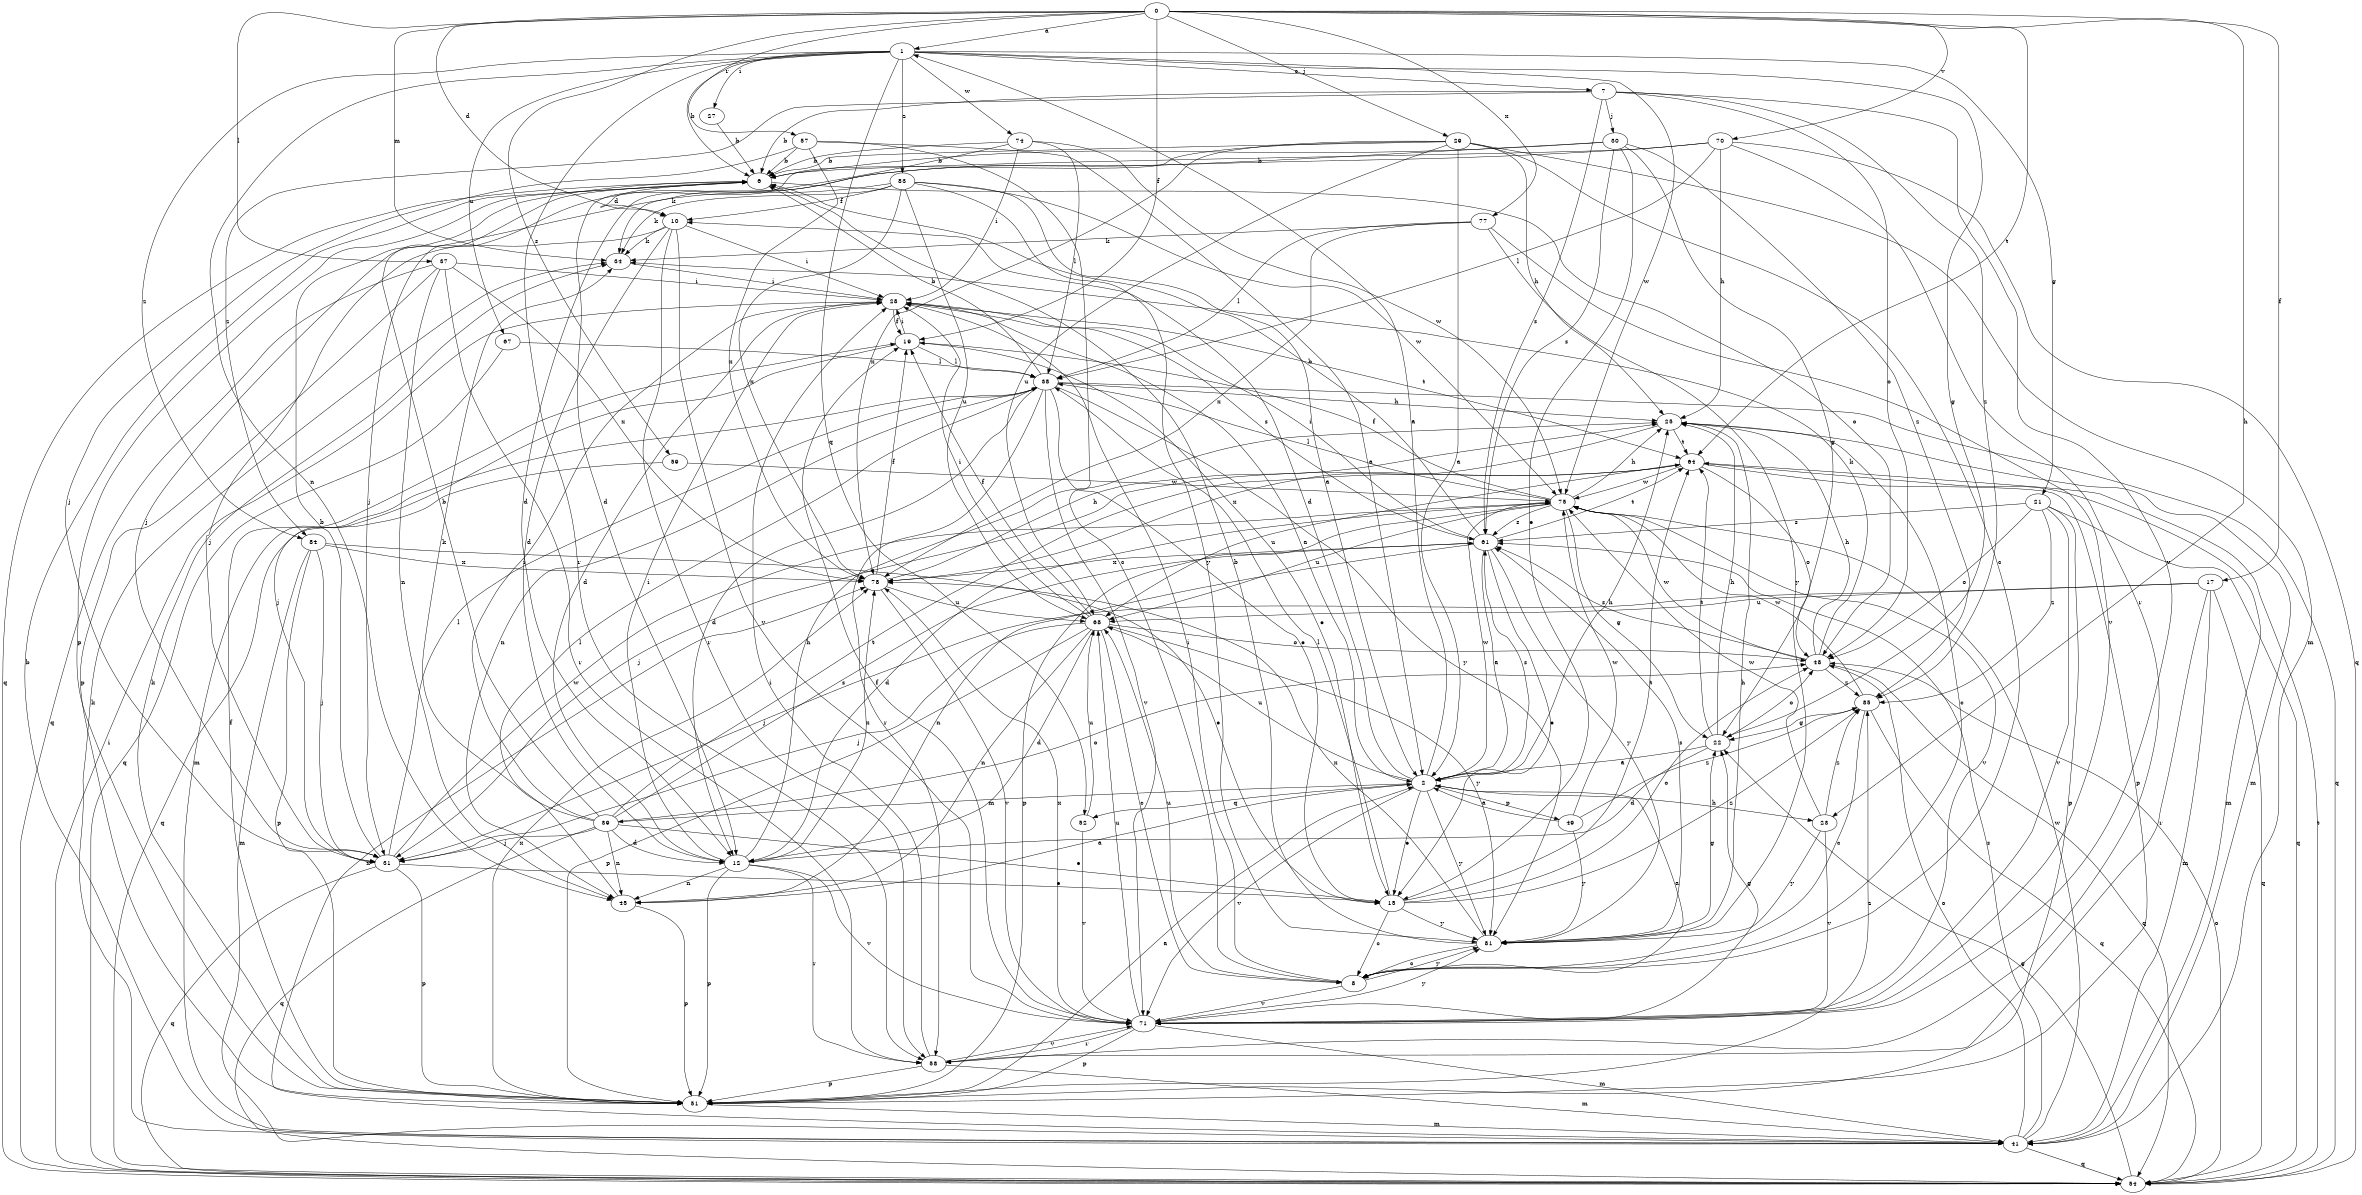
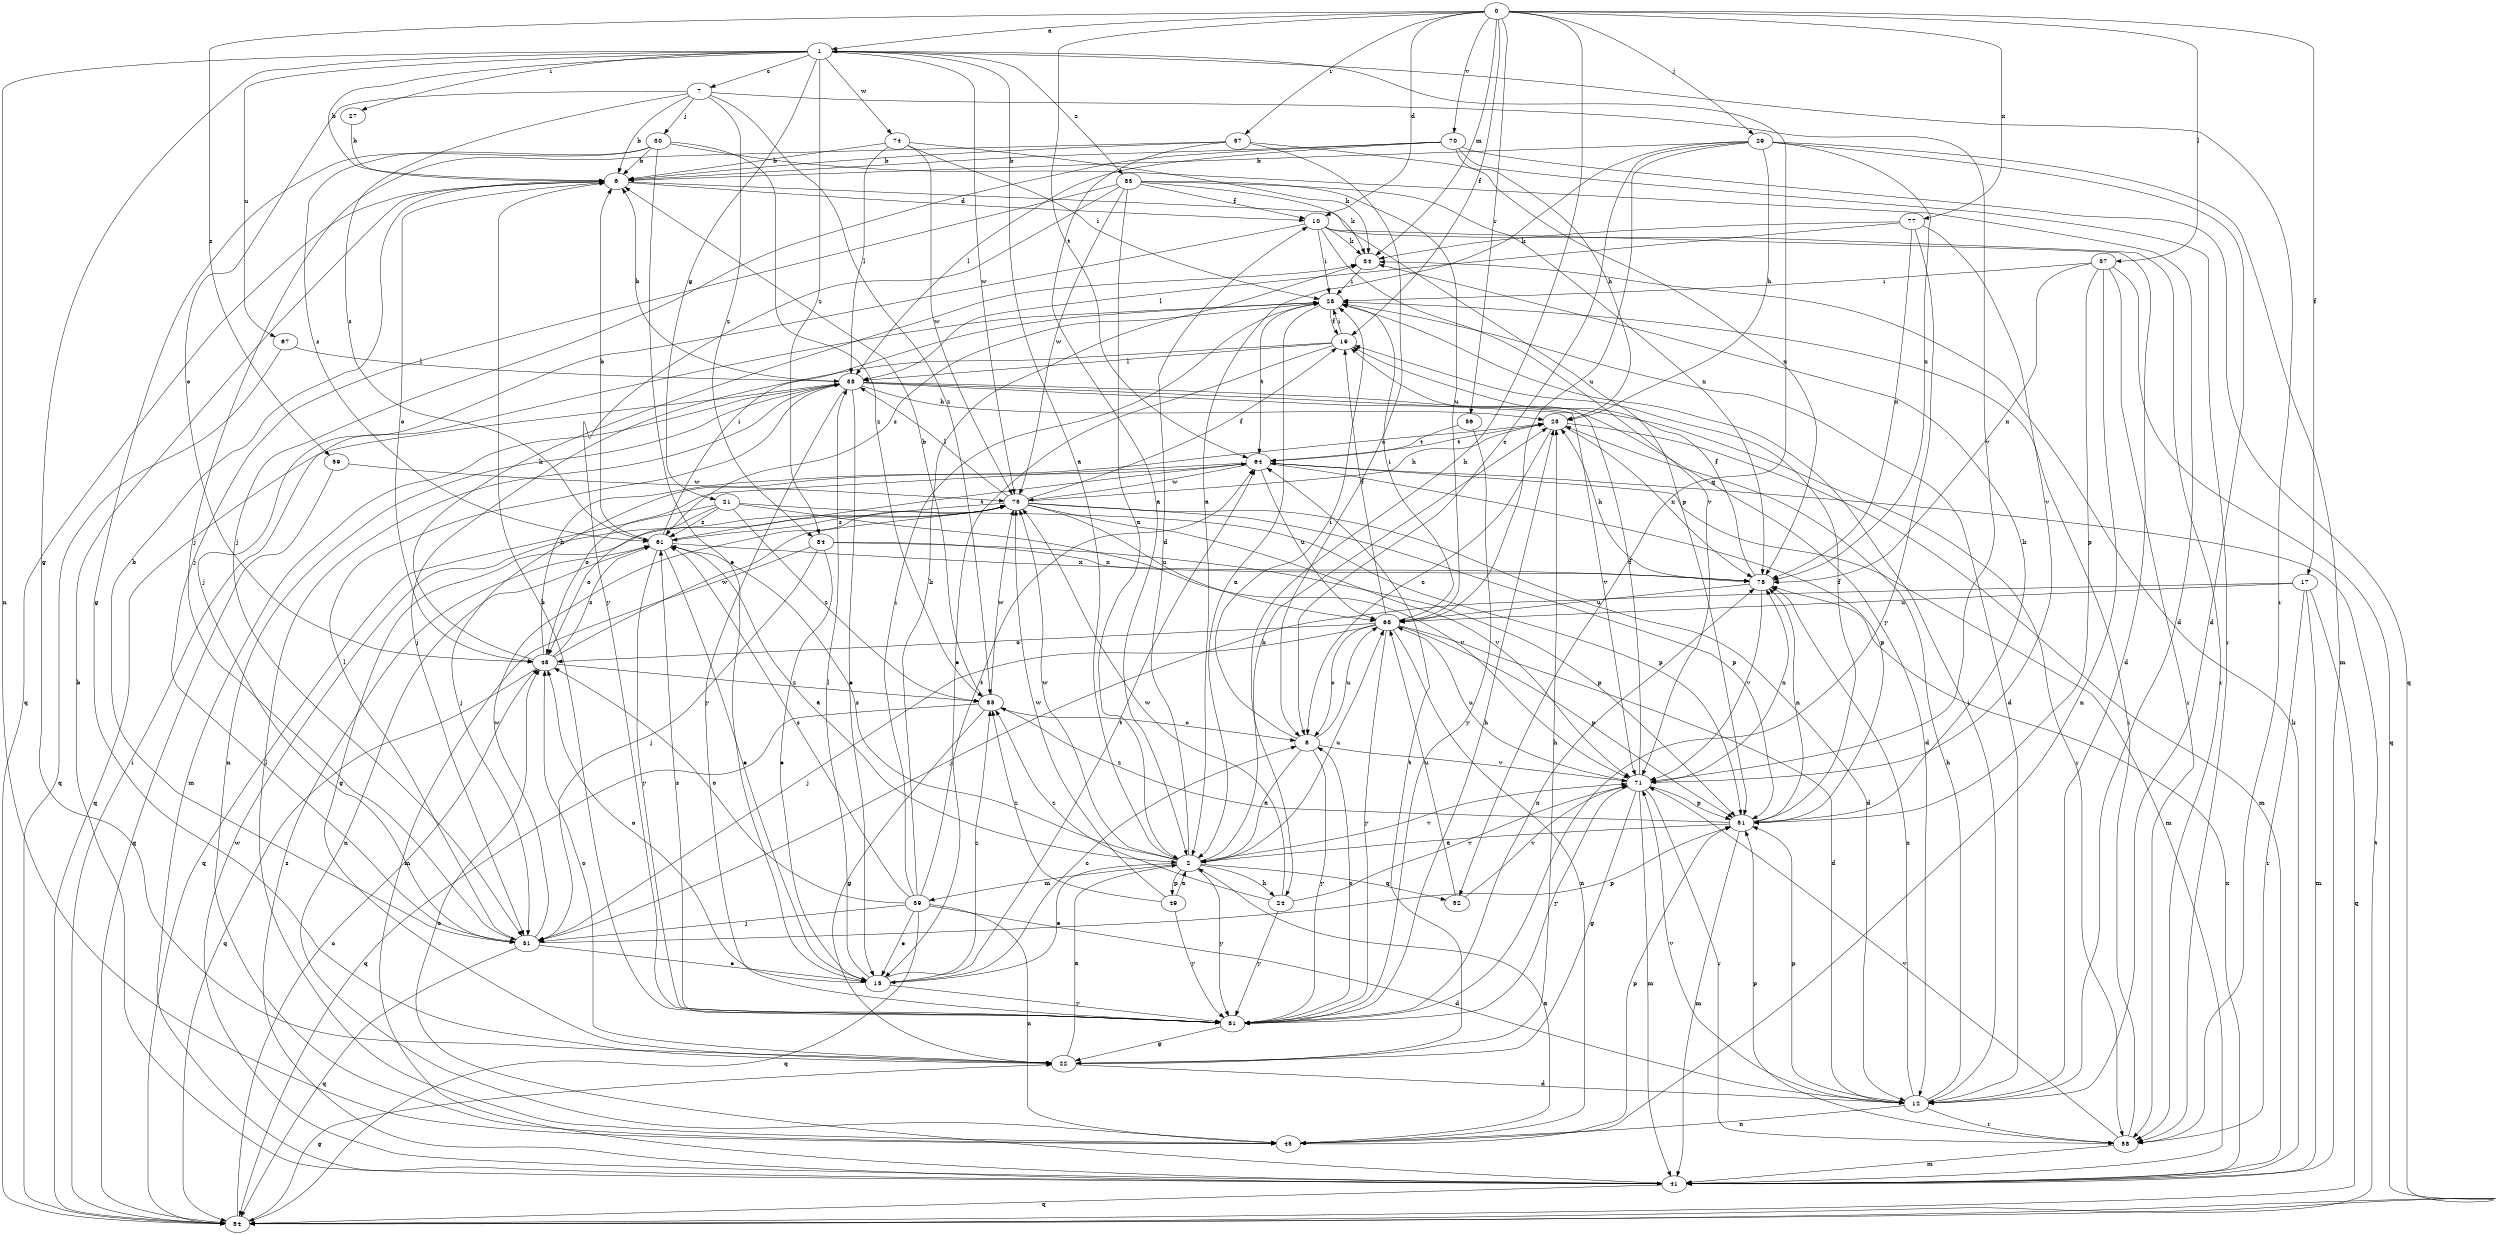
(406, 376) -> (913, 409)
none -> (1470, 422)
(1825, 823) -> (1281, 903)
(522, 843) -> (1798, 703)
